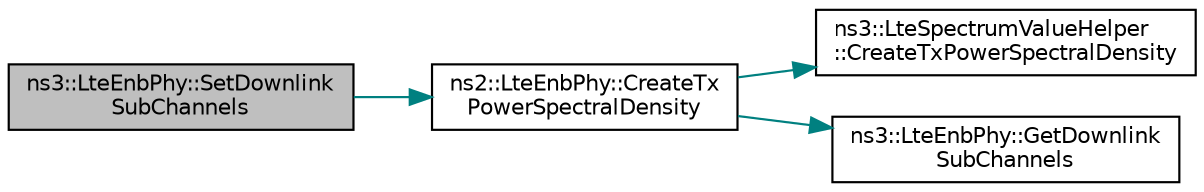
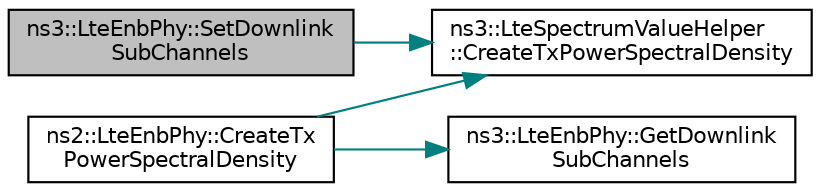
(382, 97) -> (382, 43)
